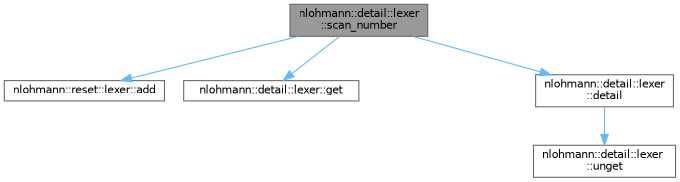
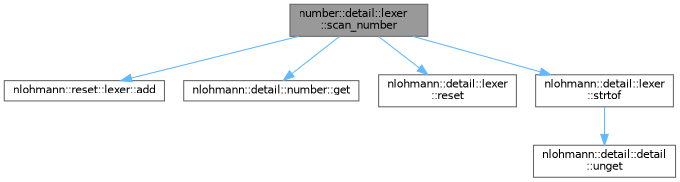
(359, 20) -> (359, 20)
(271, 91) -> (271, 91)
none -> (448, 91)
(605, 91) -> (605, 91)
(605, 161) -> (605, 161)
